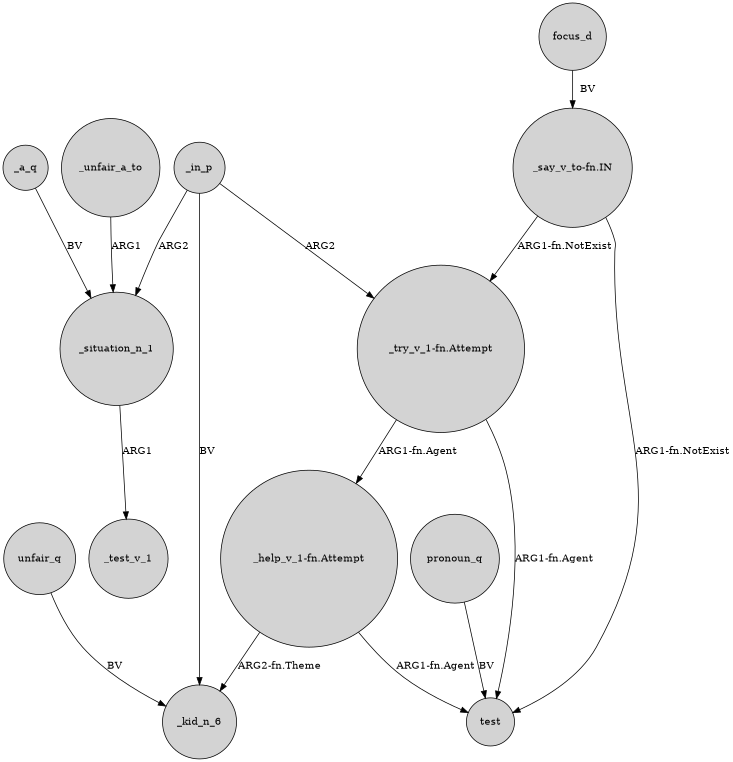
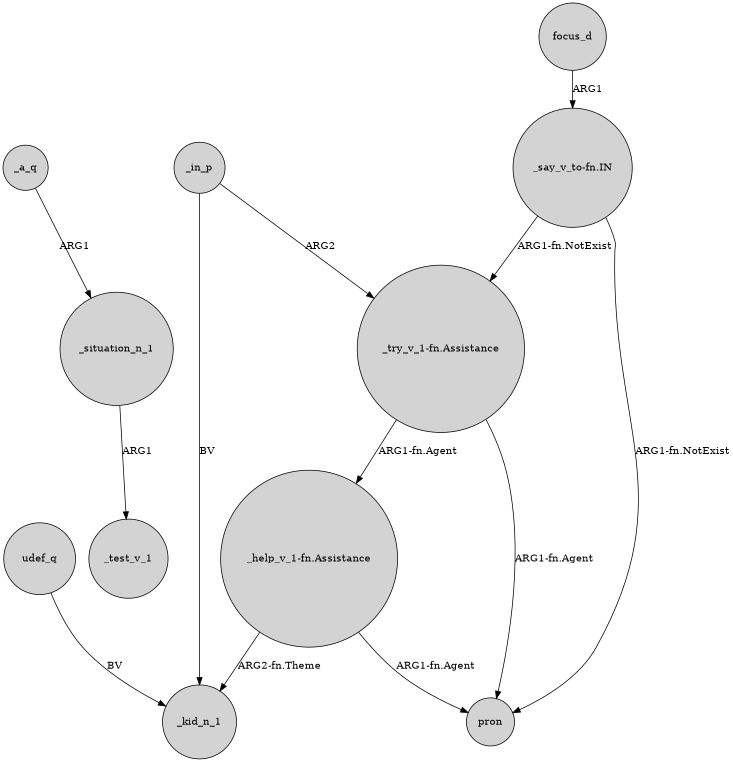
(588, 89) -> (588, 89)
(111, 168) -> none
(160, 238) -> none
(75, 246) -> (75, 246)
(441, 349) -> (441, 349)
(40, 559) -> (40, 559)
(309, 559) -> (309, 559)
(455, 559) -> none
(200, 722) -> (200, 722)
(490, 722) -> (490, 722)
